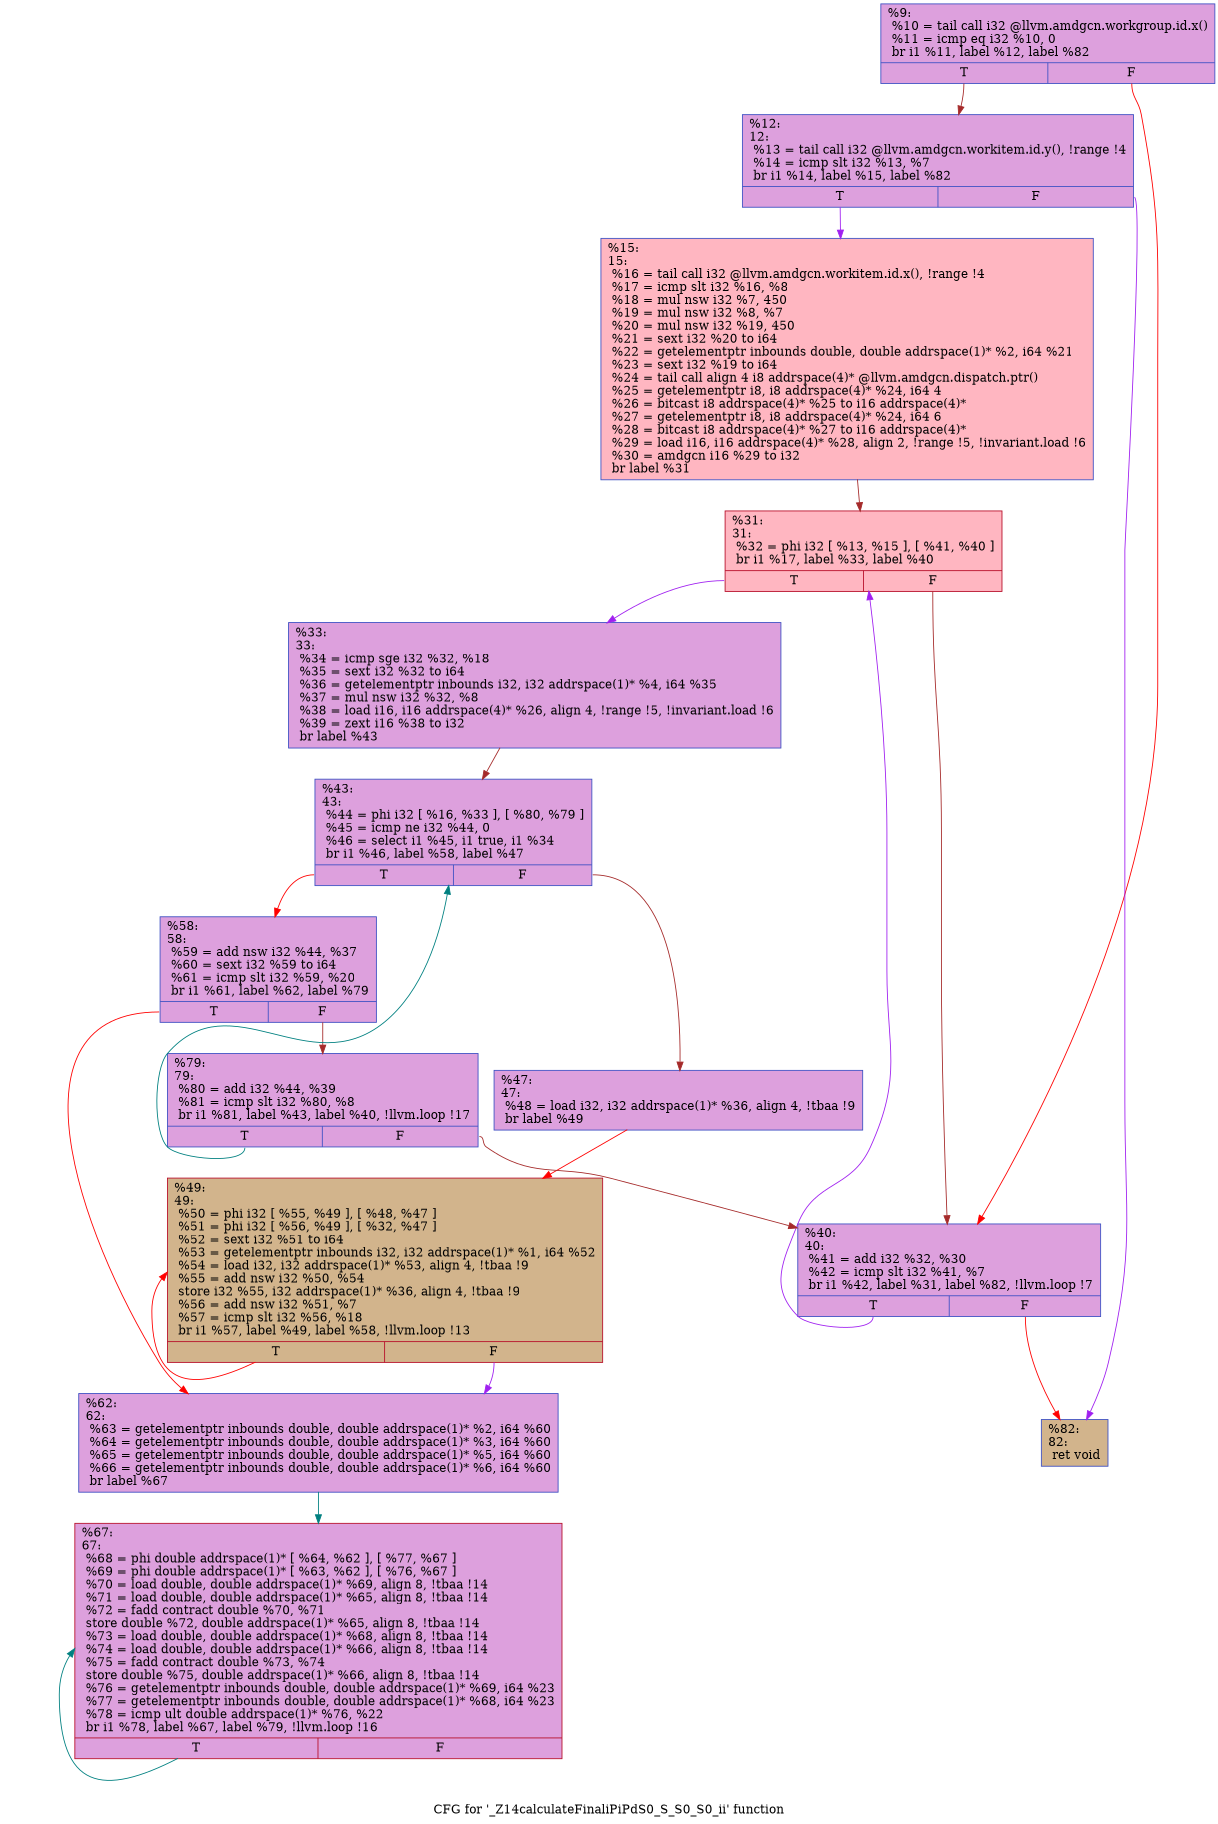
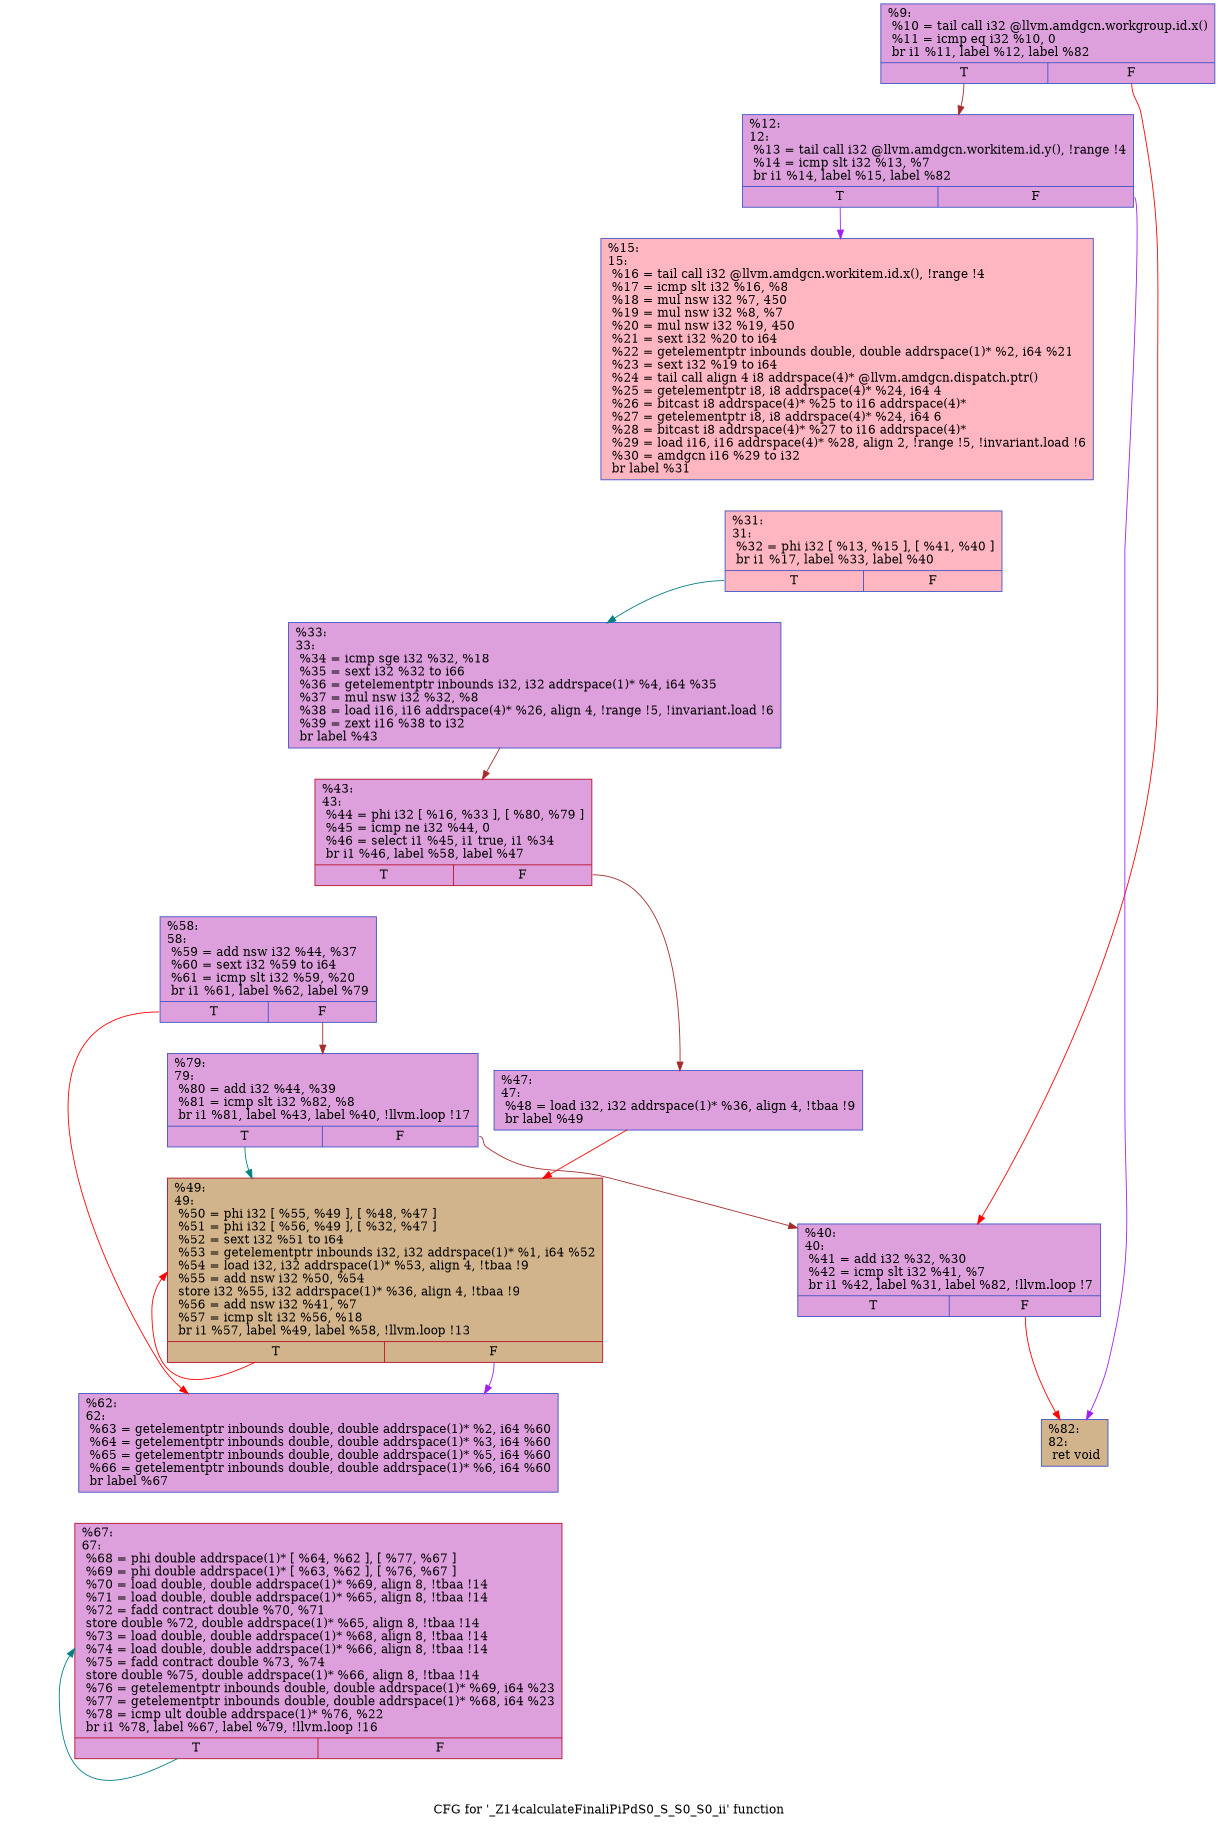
(858, 491) -> none
(864, 551) -> (864, 551)
(667, 592) -> (667, 592)
(380, 672) -> (380, 672)
(453, 832) -> (453, 832)
(291, 886) -> none
(941, 903) -> none
(889, 1019) -> none
(257, 1030) -> (246, 1159)
(265, 1102) -> (265, 1102)
(266, 1305) -> (266, 1305)
(318, 1503) -> none
